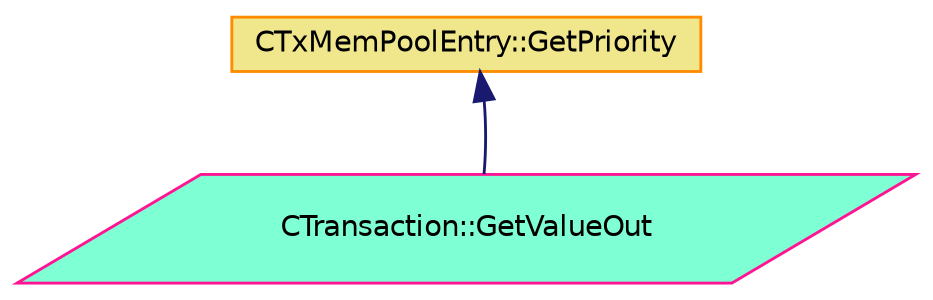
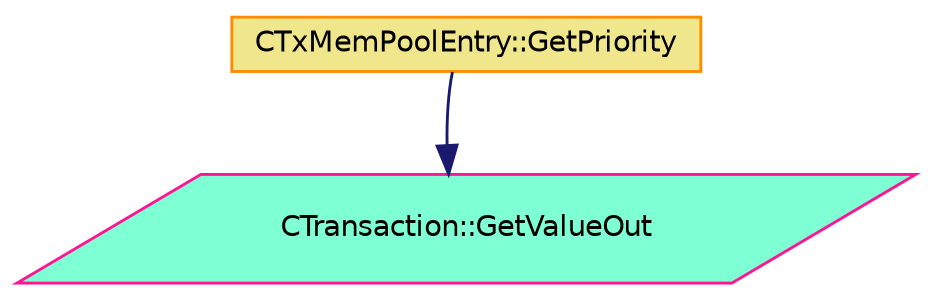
(486, 137) -> (448, 108)
